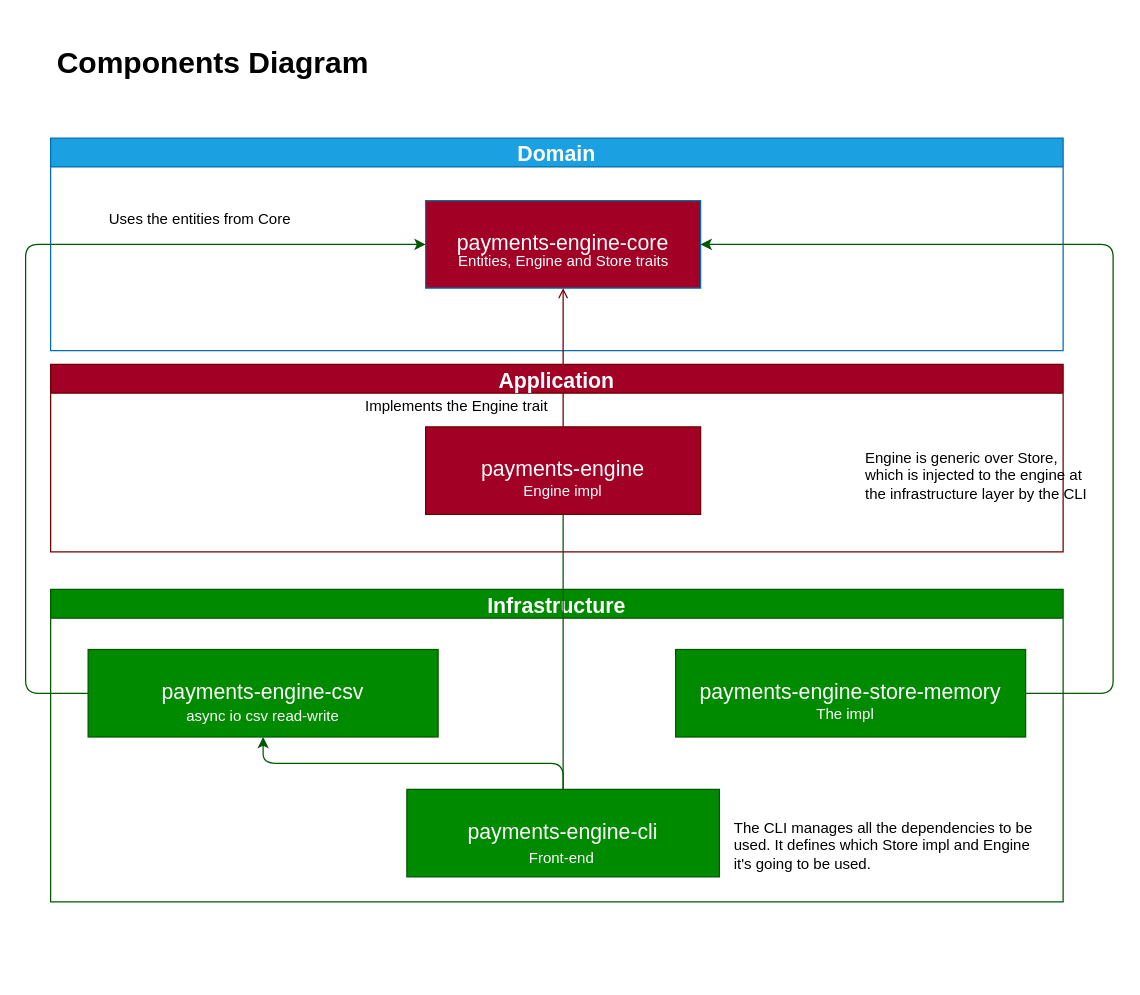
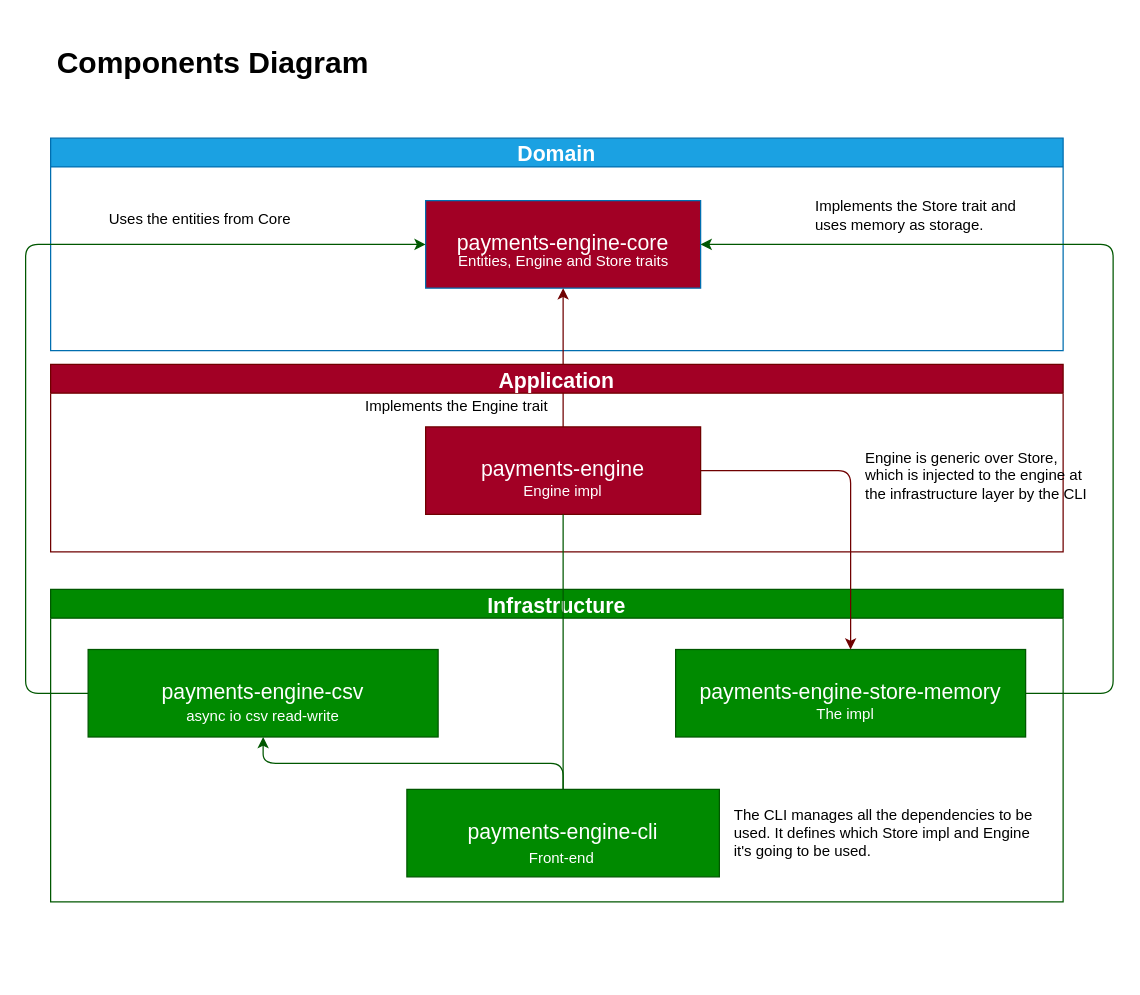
none -> (932, 216)
(563, 296) -> (563, 298)
none -> (851, 486)
(891, 846) -> (891, 833)
